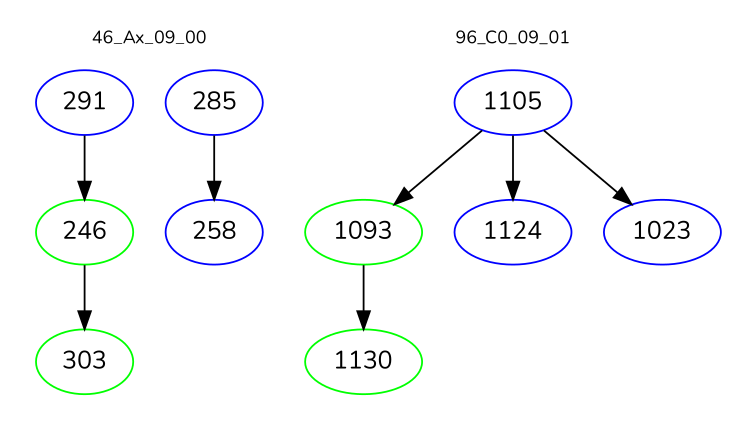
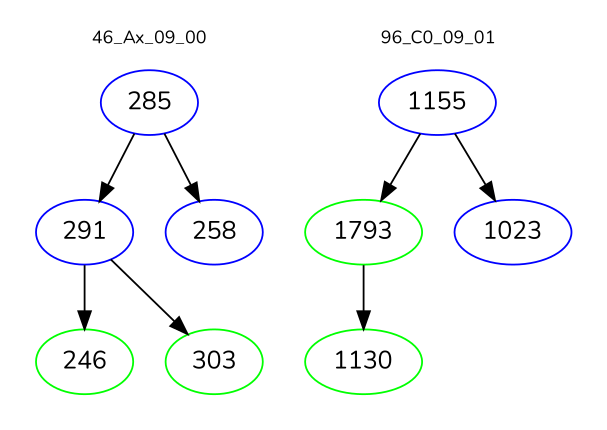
(513, 103) -> (437, 103)
none -> (121, 159)
(364, 232) -> (364, 232)
(513, 232) -> none
(85, 288) -> (143, 291)
